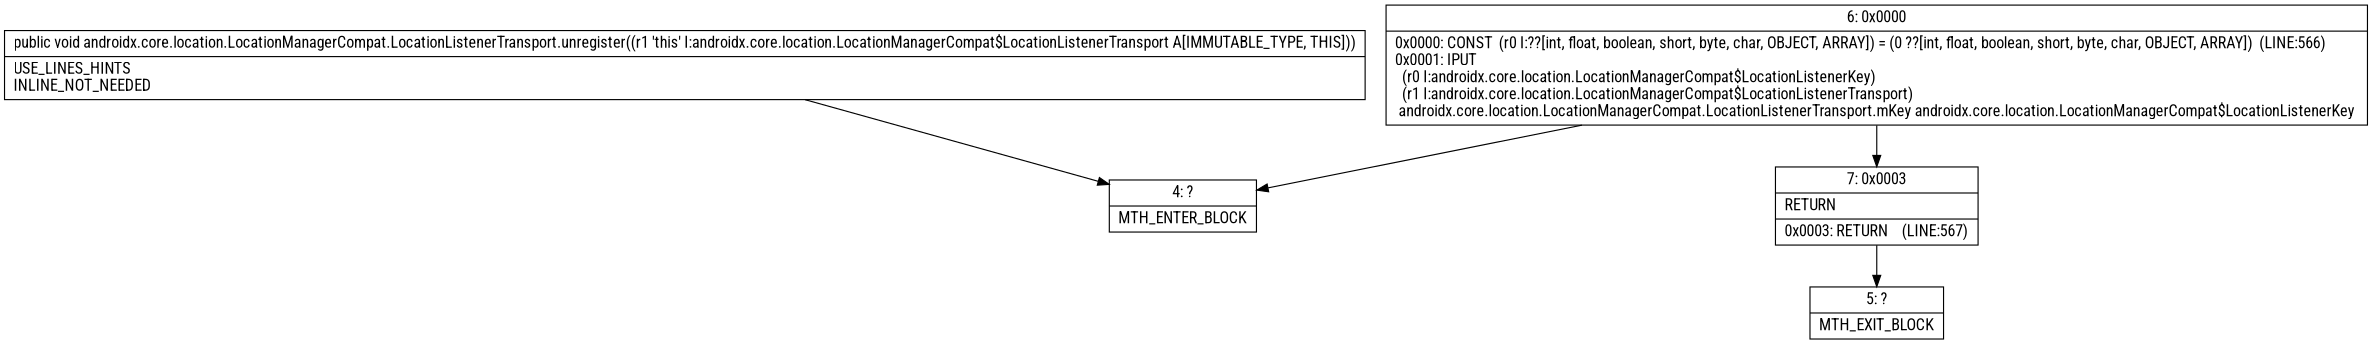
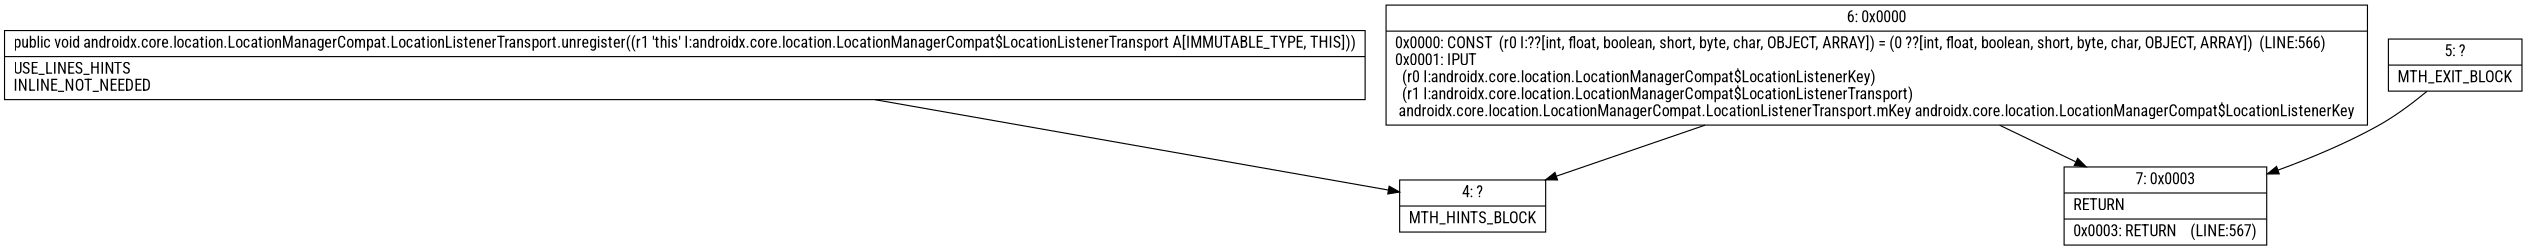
(1183, 218) -> (1473, 218)
(1877, 260) -> (2356, 137)
